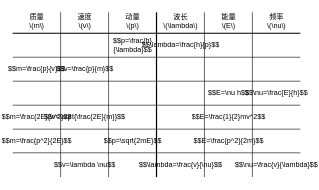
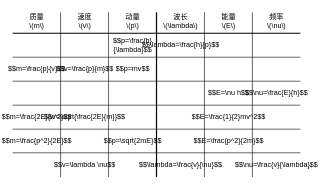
none -> (132, 69)
